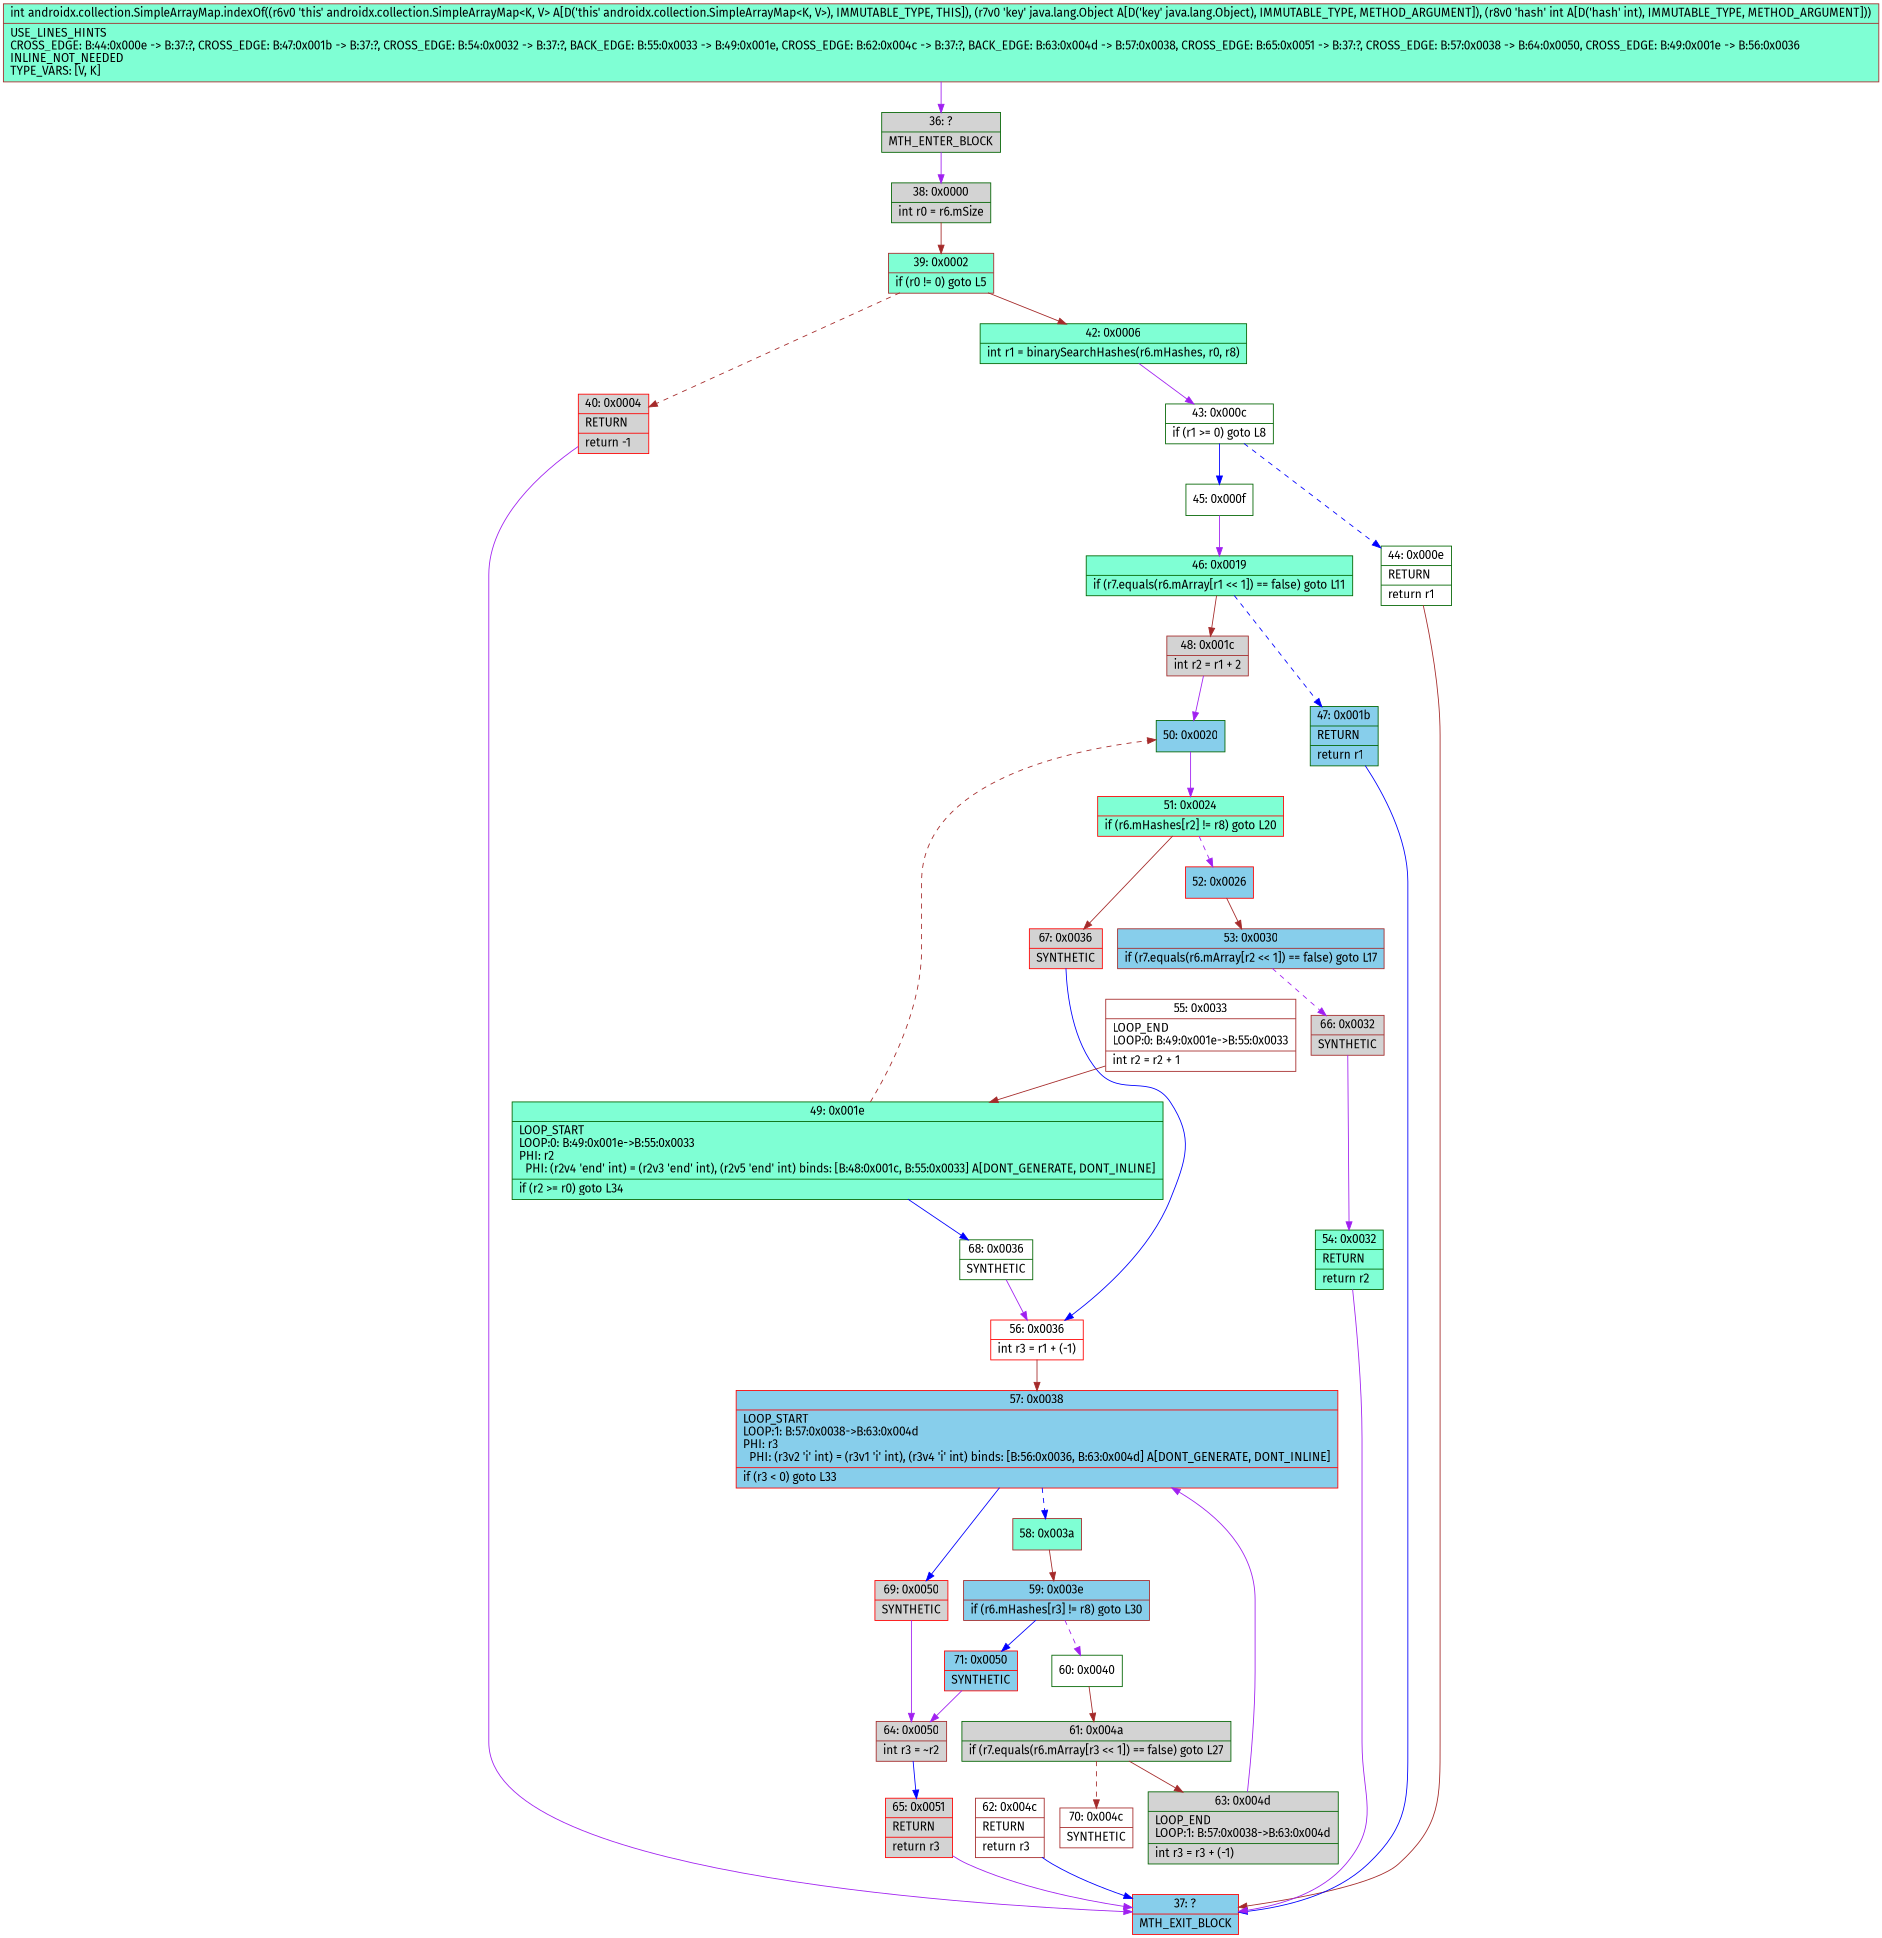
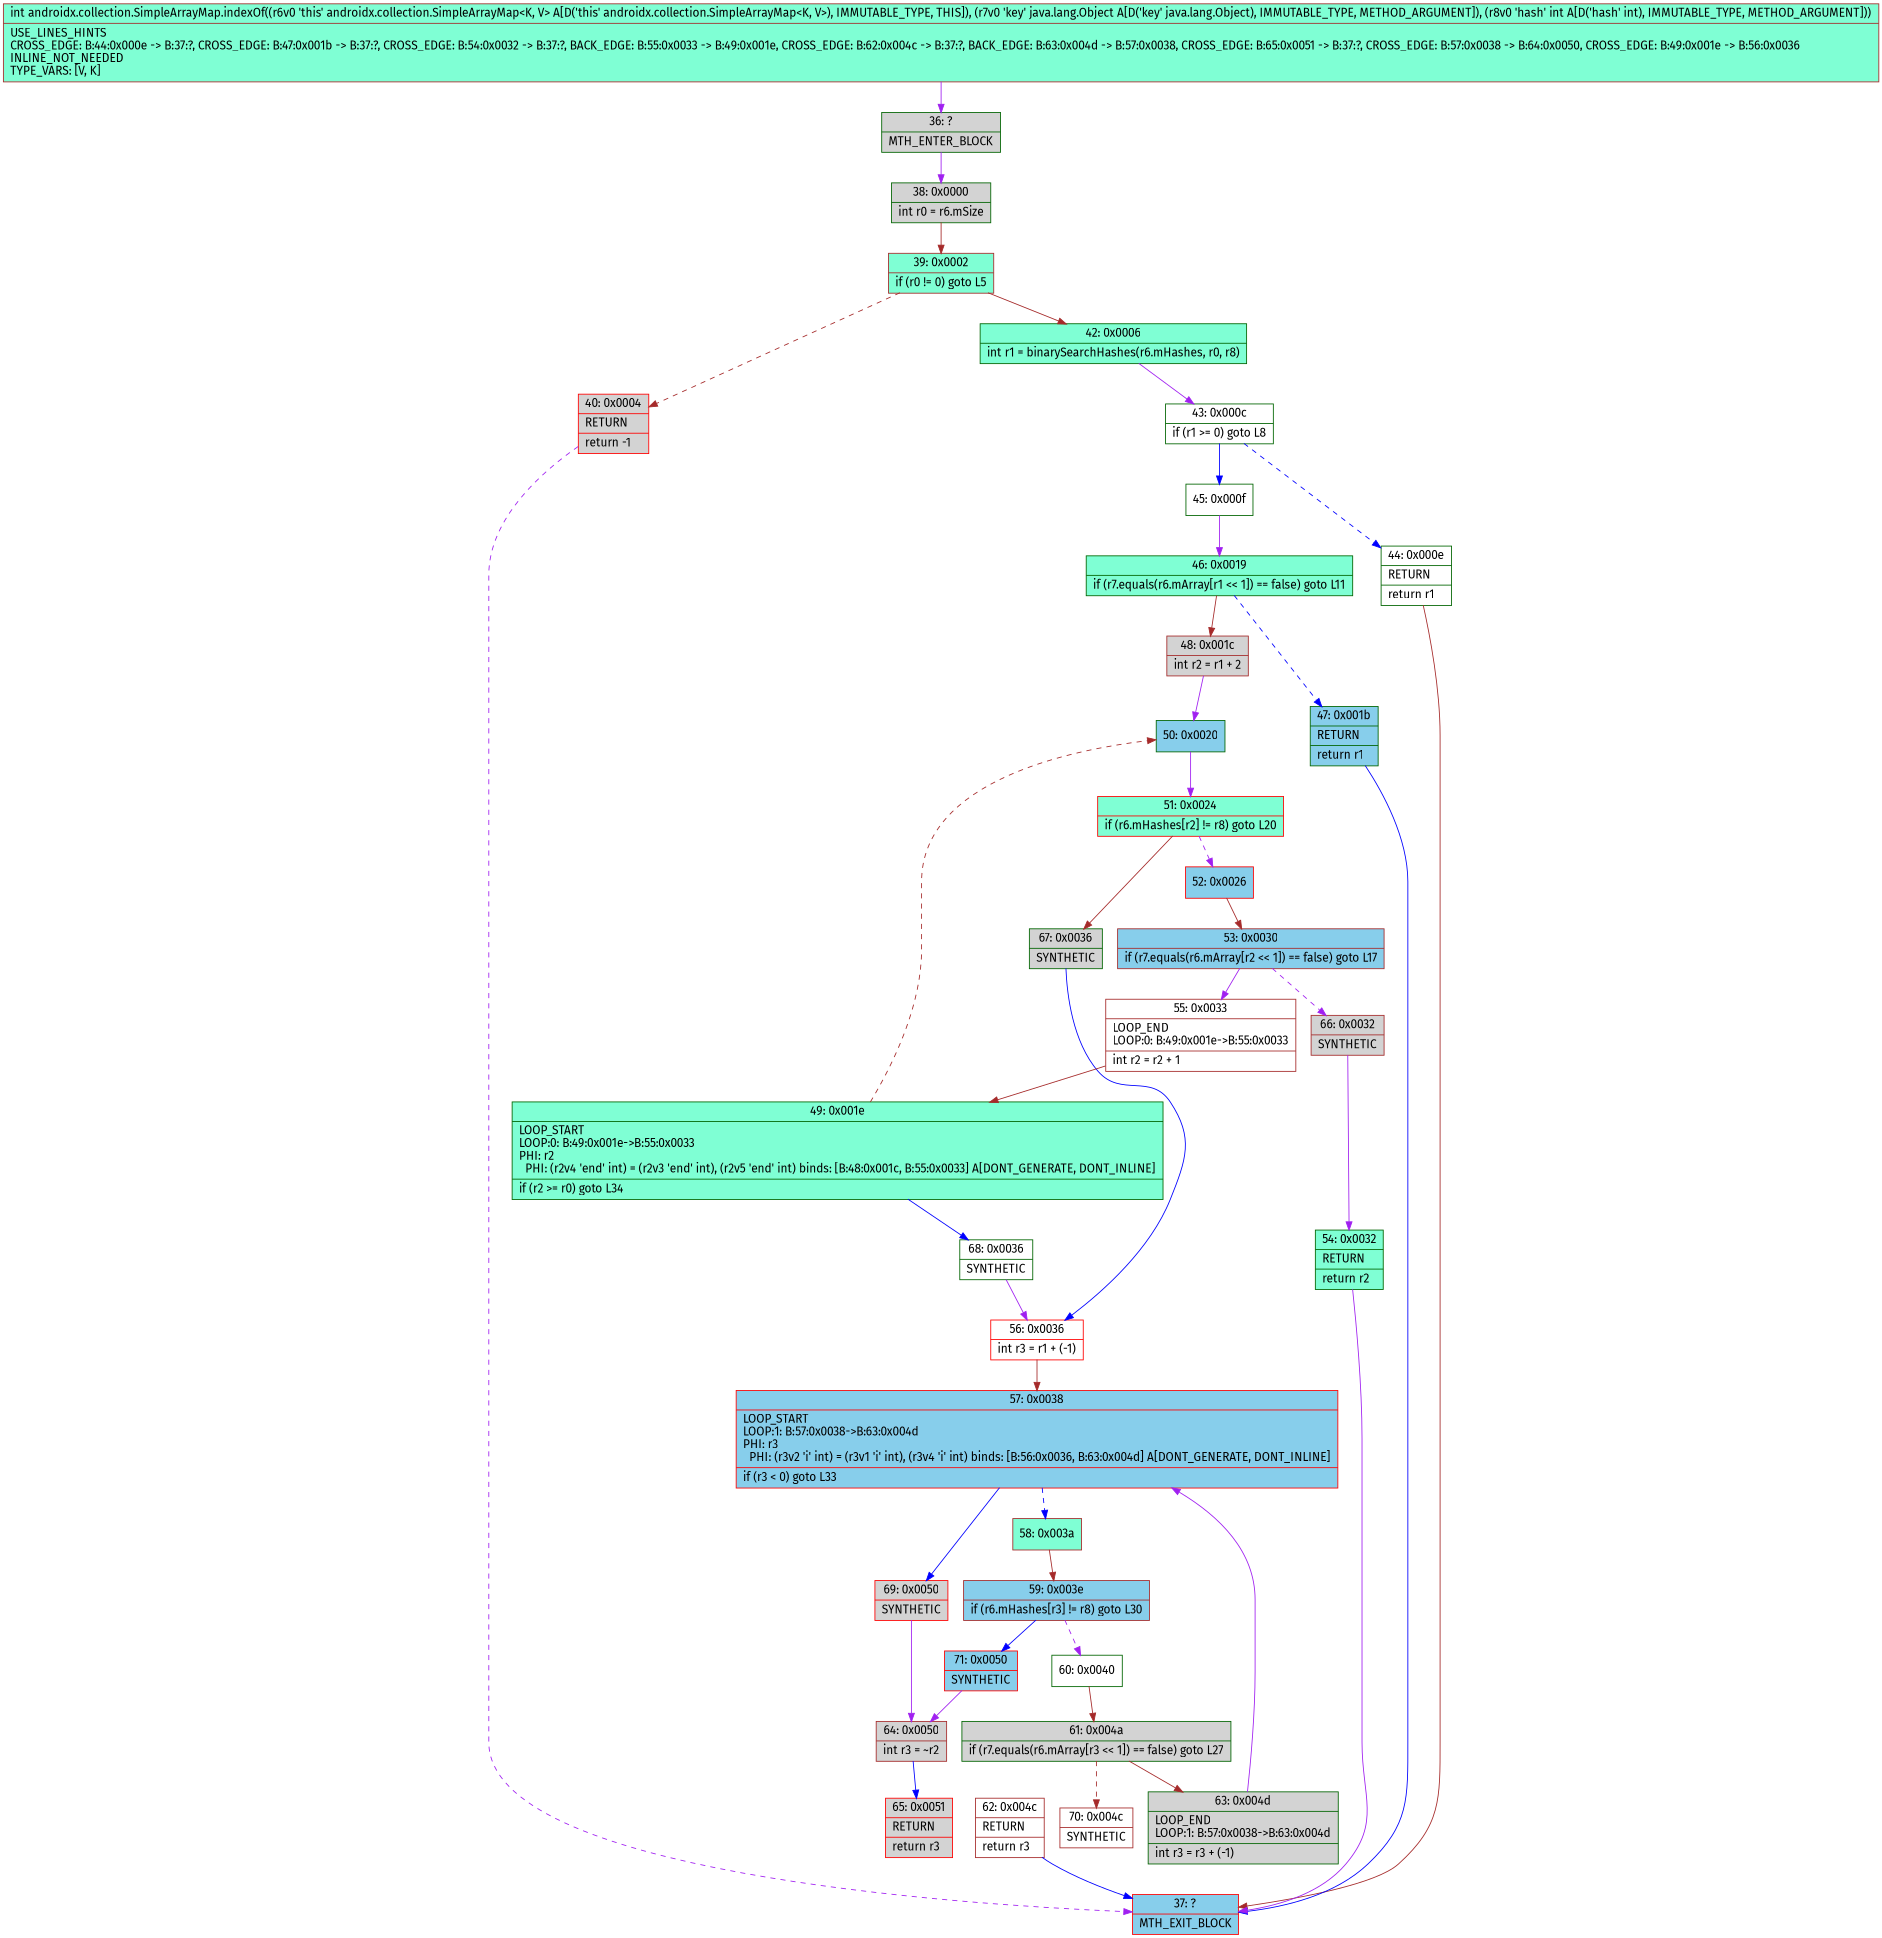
(1066, 949) -> (1066, 949)
none -> (1233, 980)
(489, 1419) -> (489, 1419)
(1036, 1888) -> none
